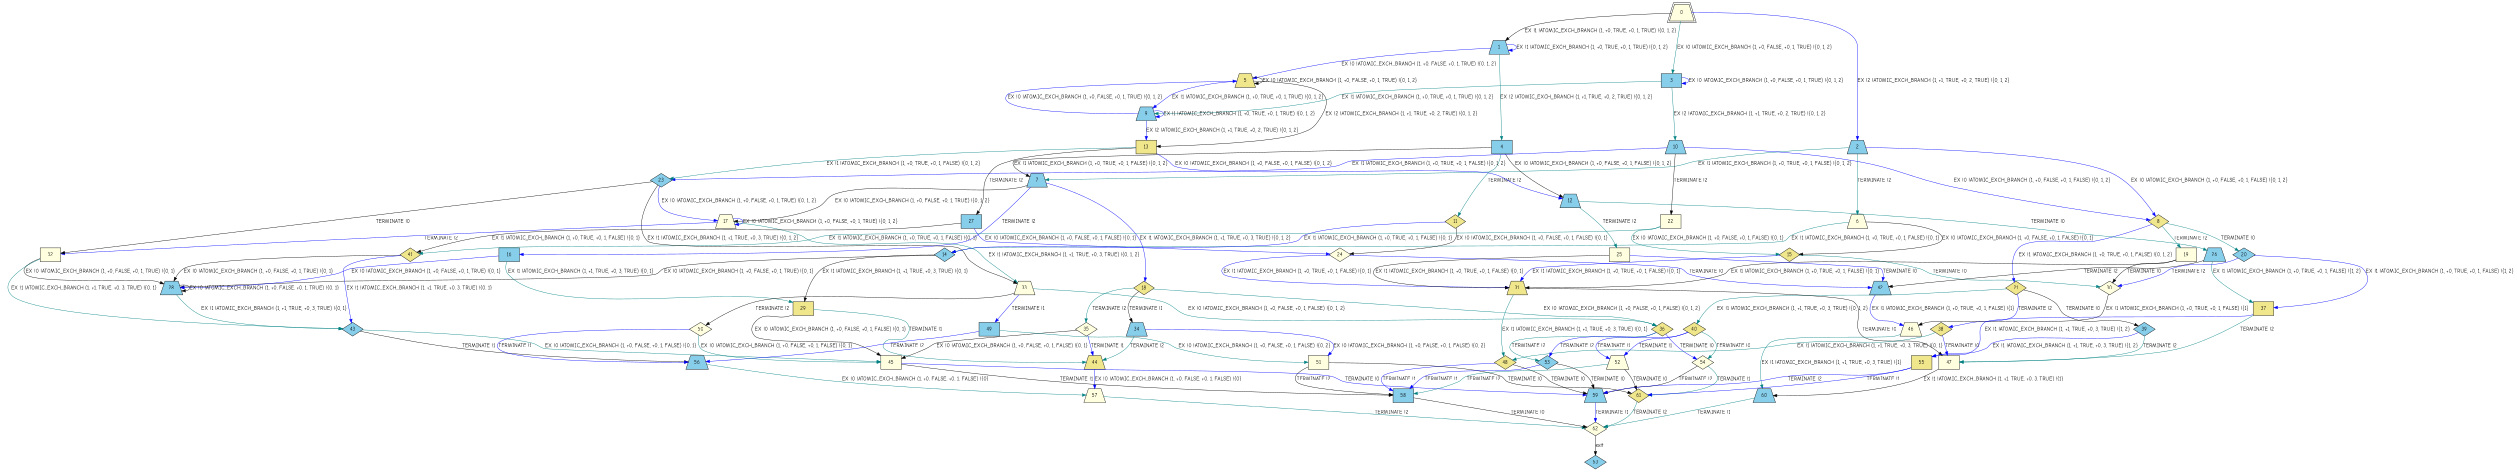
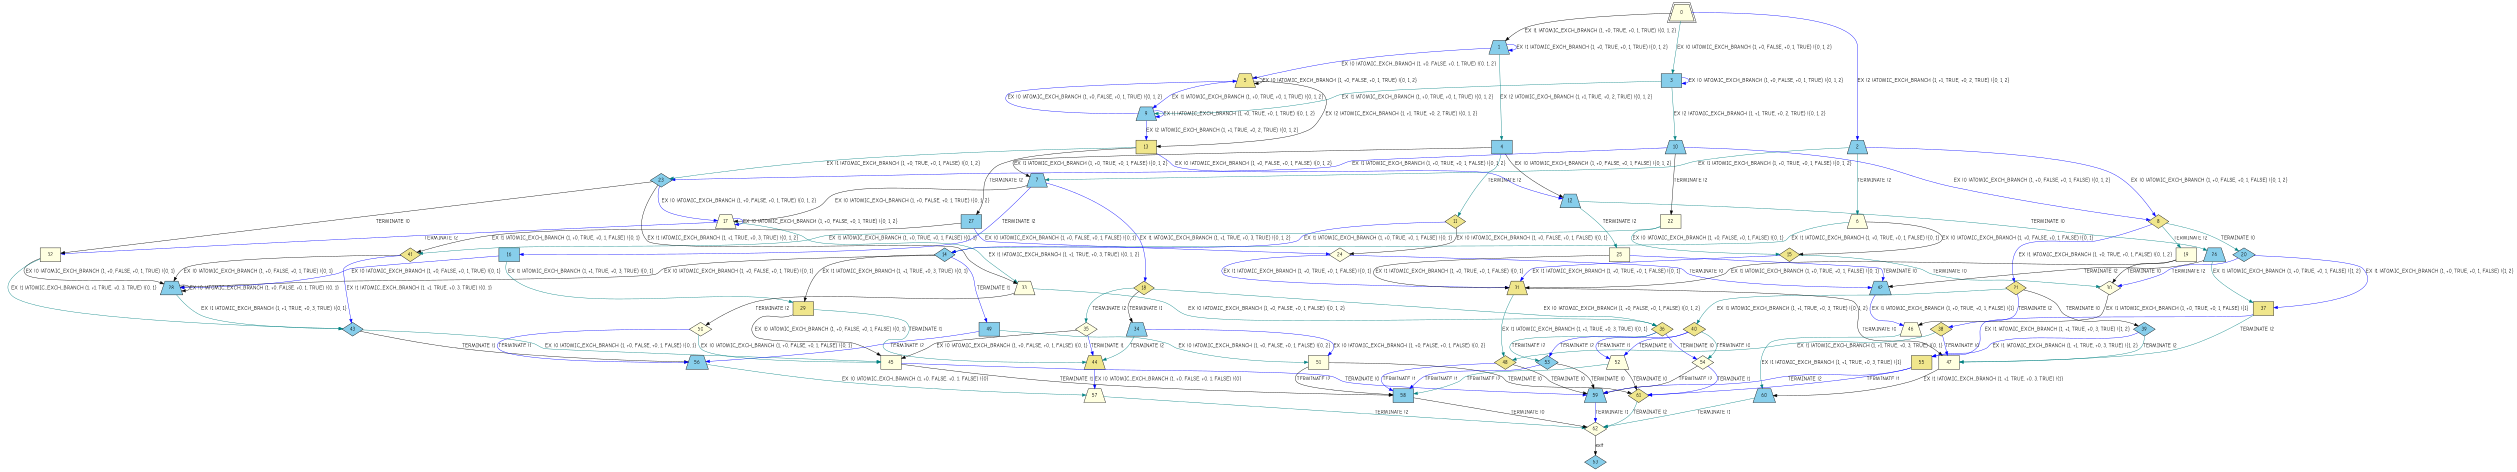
(1008, 307) -> (975, 283)
(1699, 390) -> (1699, 390)
